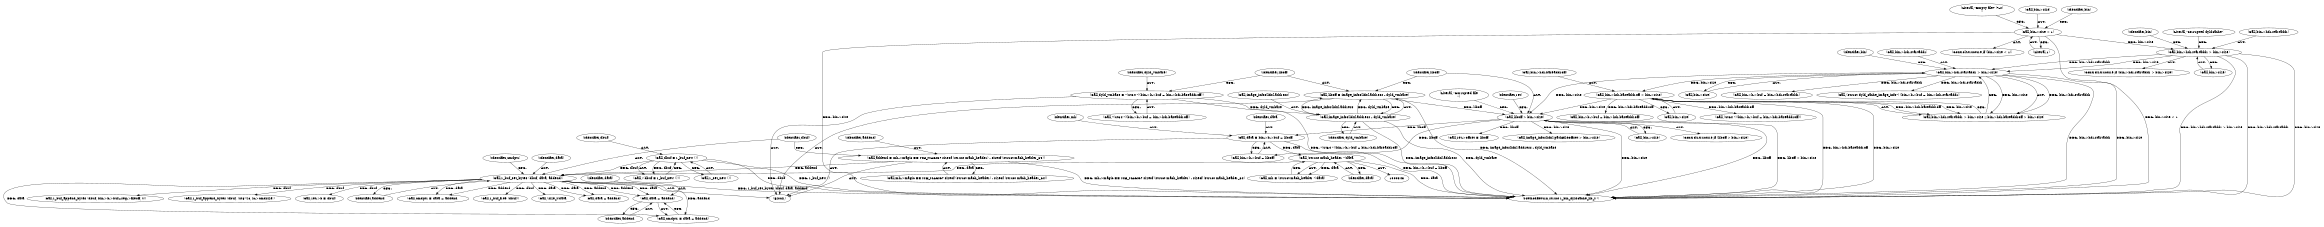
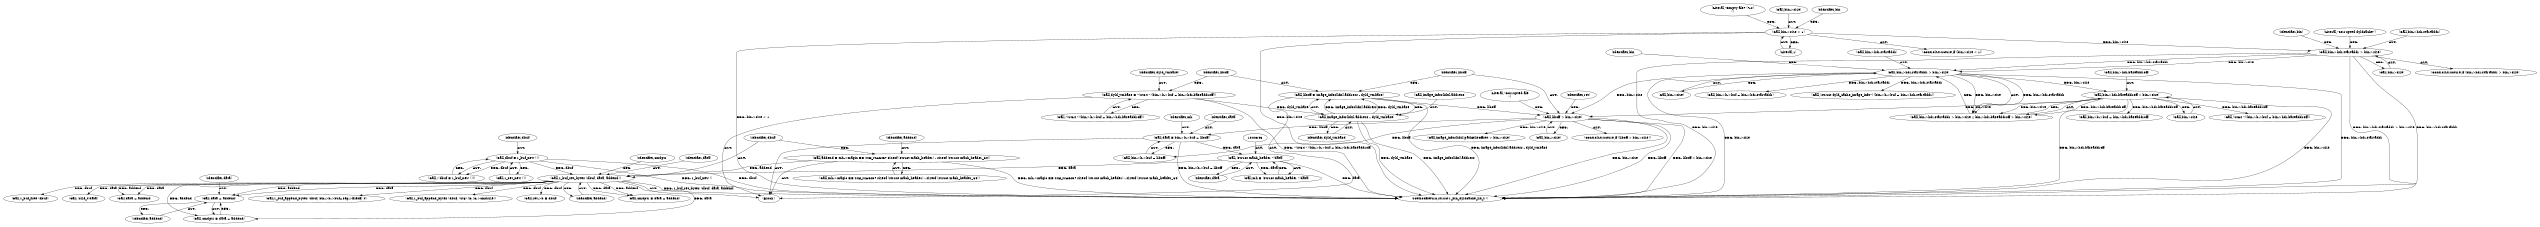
(1469, 138) -> none
(1368, 166) -> (1255, 147)
